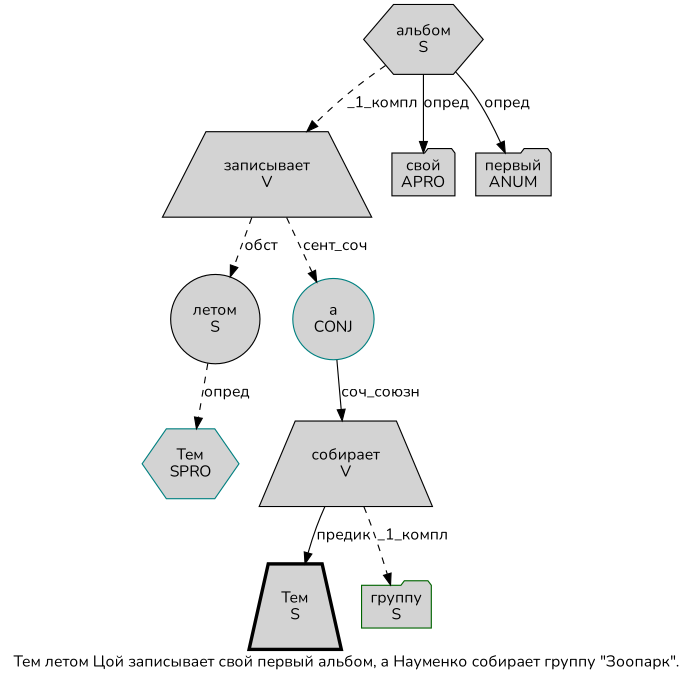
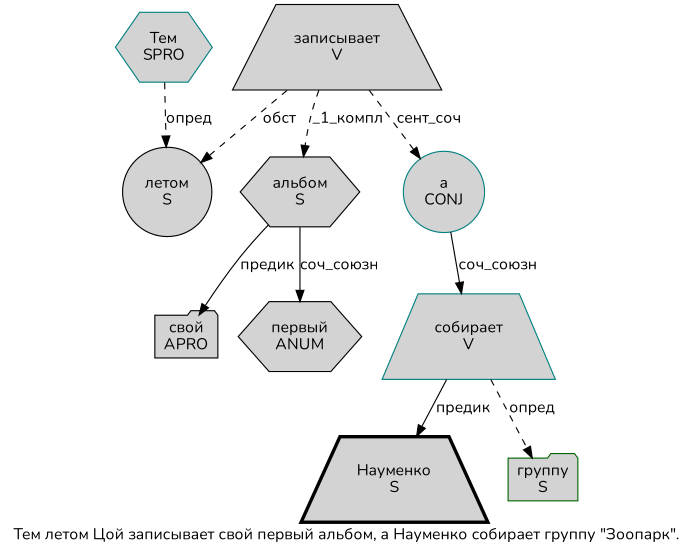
(349, 93) -> (311, 117)
(447, 103) -> (268, 265)
(507, 103) -> (339, 265)
(513, 174) -> (300, 337)
(203, 390) -> (165, 109)
(346, 464) -> (469, 337)
(413, 535) -> (532, 408)
(295, 607) -> (394, 479)
